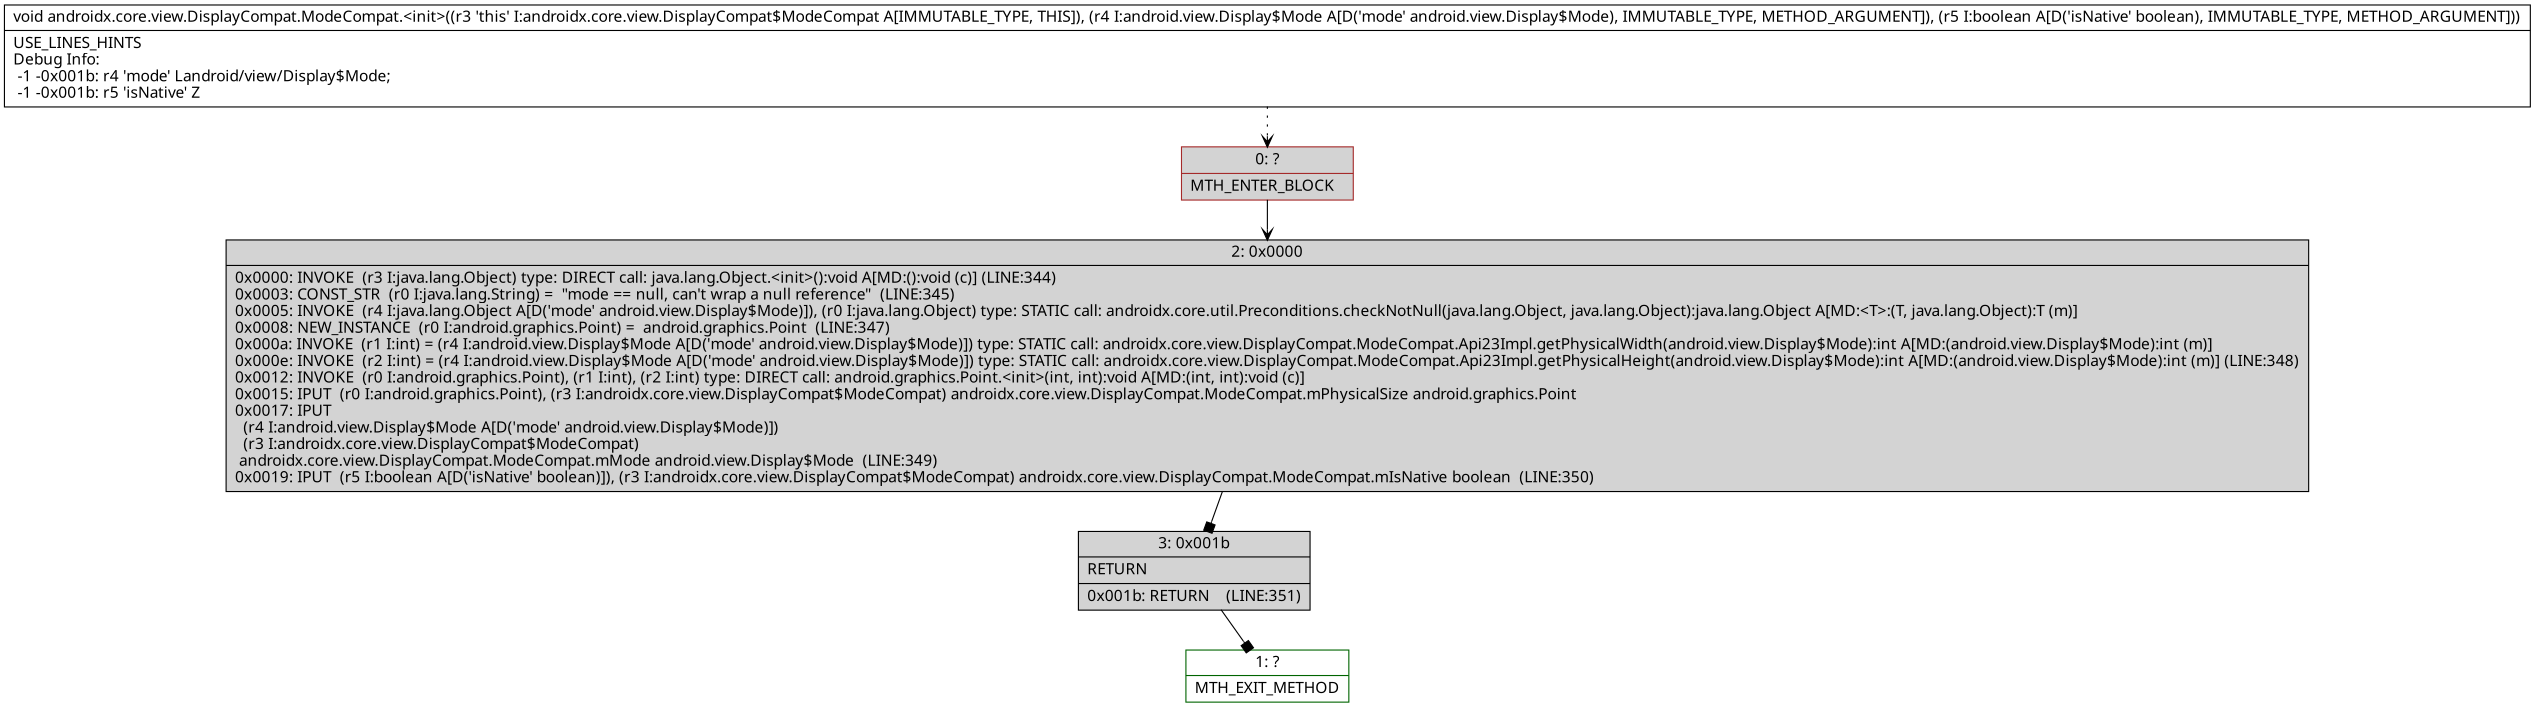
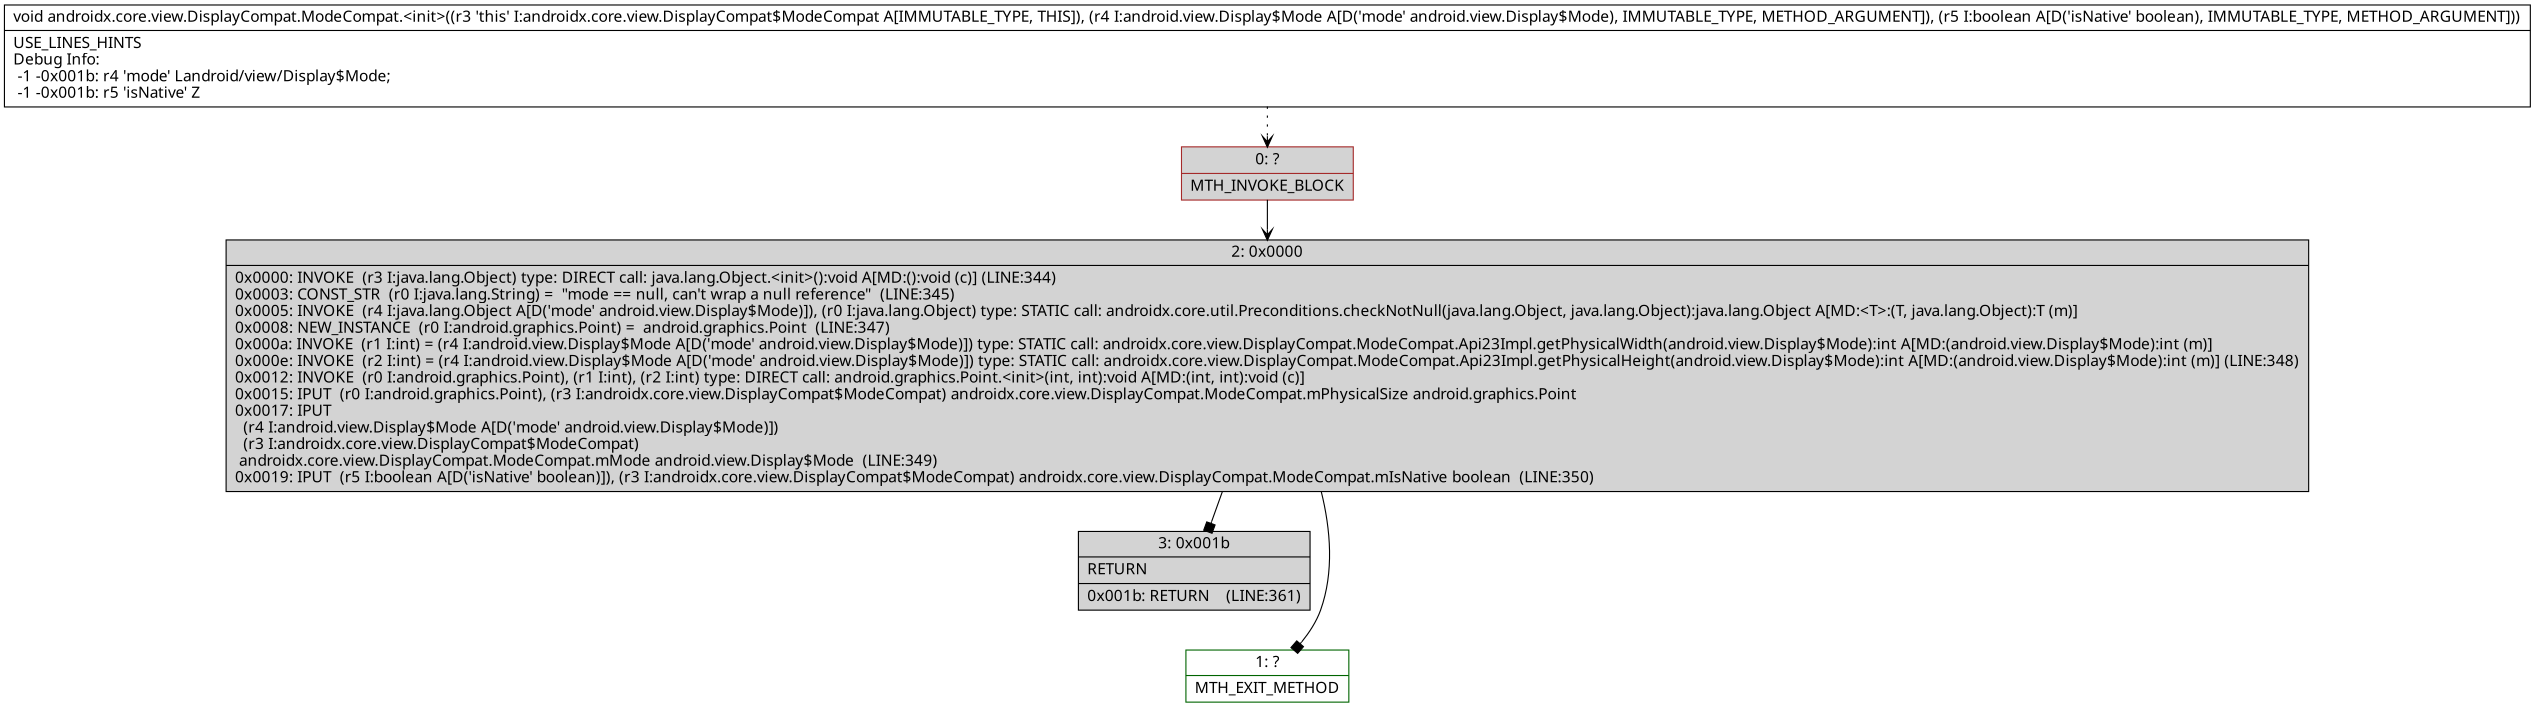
(1262, 186) -> (1267, 186)
(1194, 596) -> (1194, 596)
(1232, 625) -> (1329, 569)
